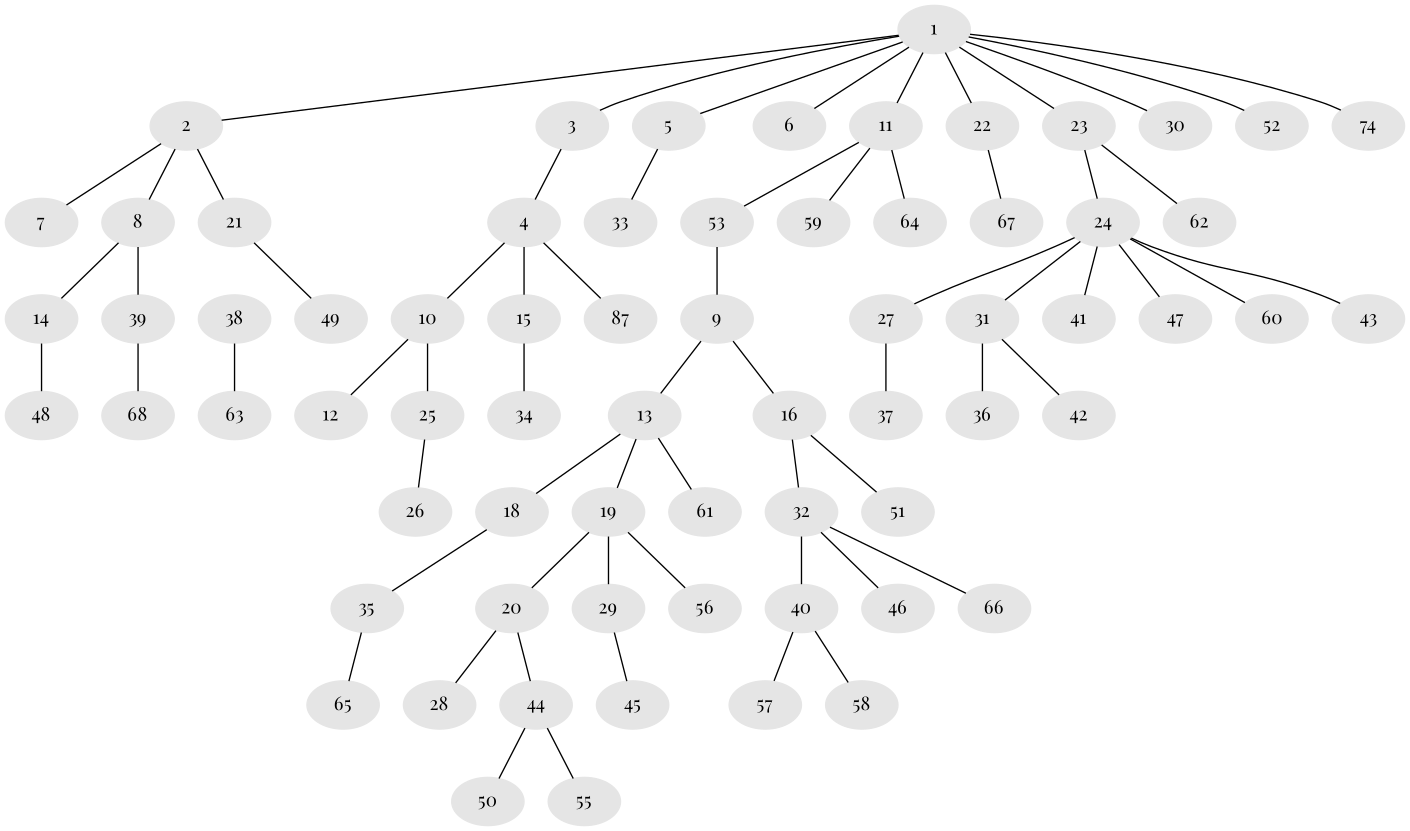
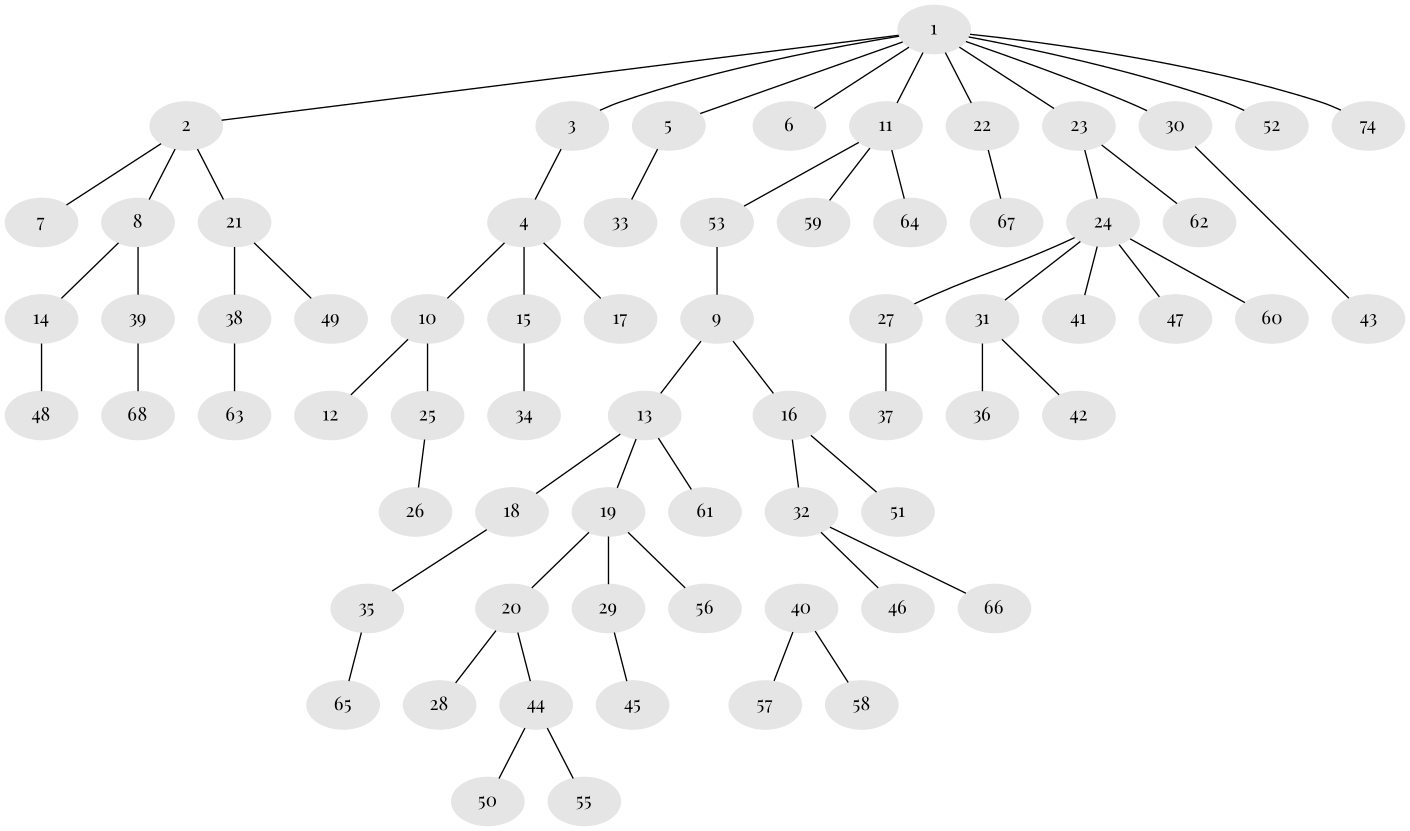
none -> (235, 271)
(1236, 271) -> (1272, 222)
(621, 319) -> (621, 319)
(801, 560) -> none
